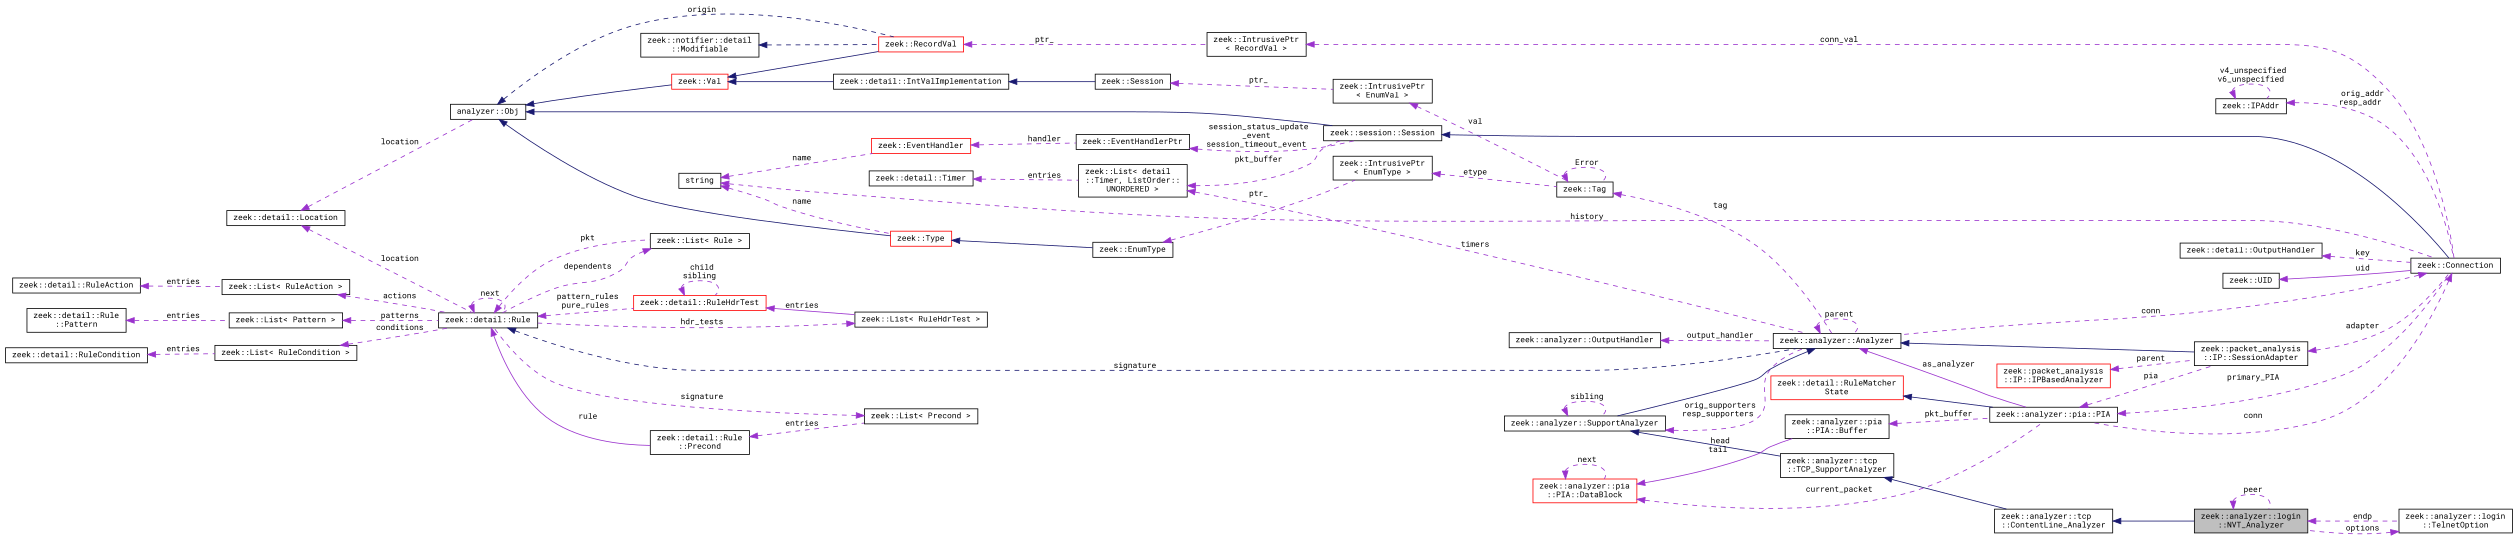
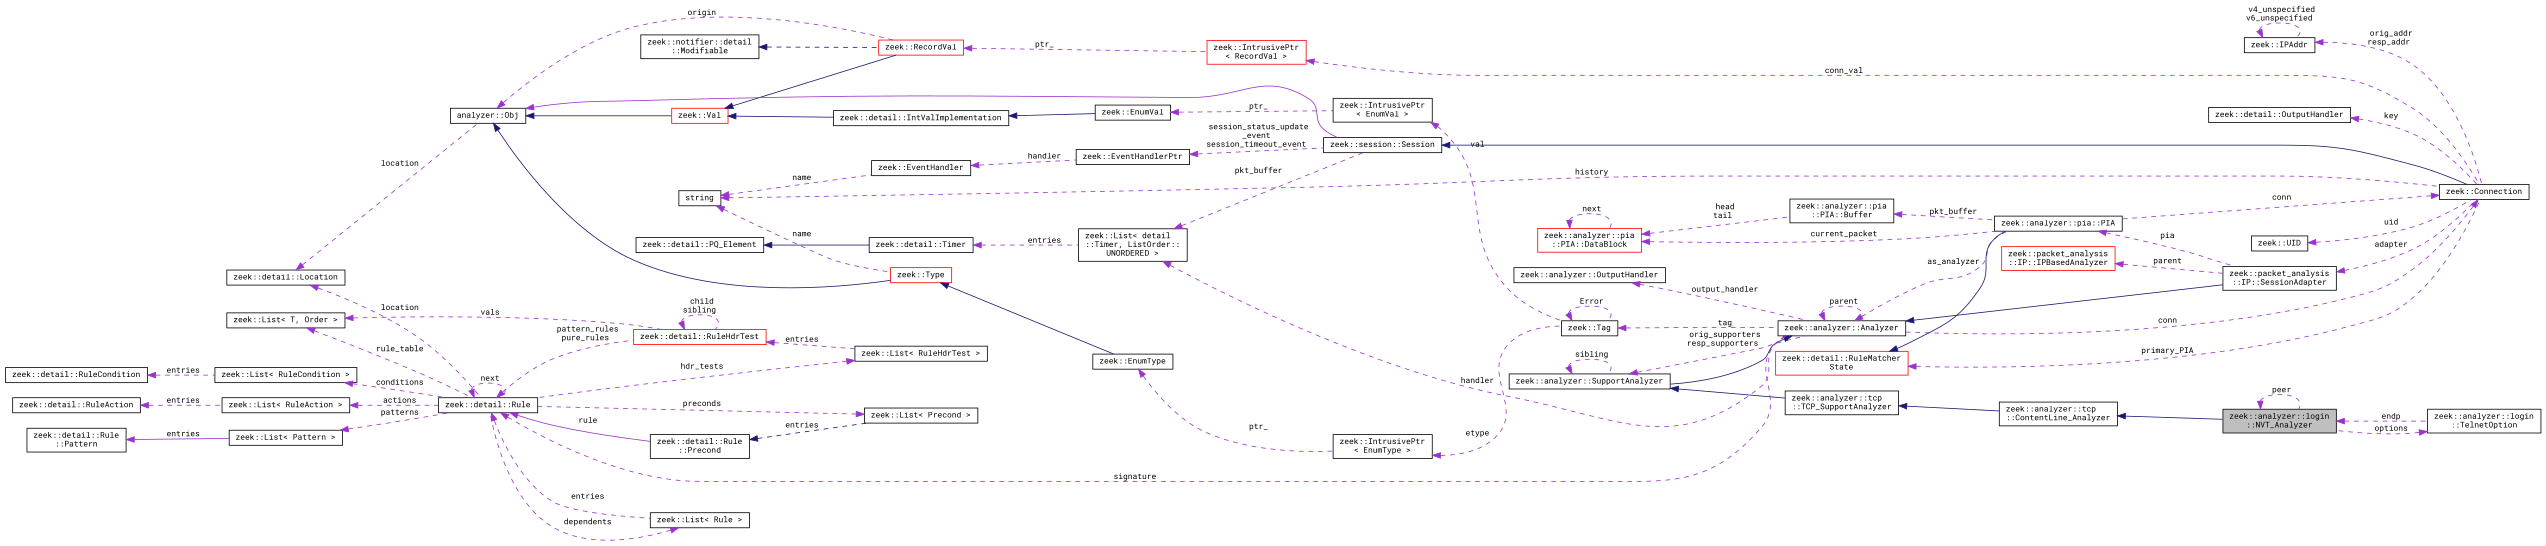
(689, 16) -> (688, 19)
(1257, 44) -> (1257, 52)
(1133, 82) -> (1133, 113)
(934, 112) -> (949, 96)
(921, 146) -> (921, 168)
(586, 238) -> (586, 497)
none -> (700, 245)
(1473, 245) -> (1475, 381)
(2349, 275) -> (2397, 231)
(814, 312) -> (814, 346)
(182, 320) -> (182, 439)
none -> (286, 320)
(1154, 370) -> (1187, 481)
(1947, 380) -> (1942, 279)
(2309, 386) -> (2229, 350)
(700, 397) -> (700, 404)
(811, 429) -> (812, 431)
(1720, 466) -> (1720, 225)
